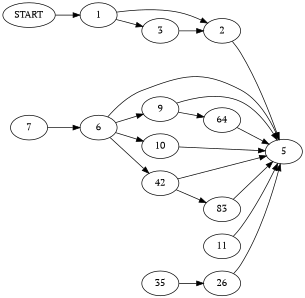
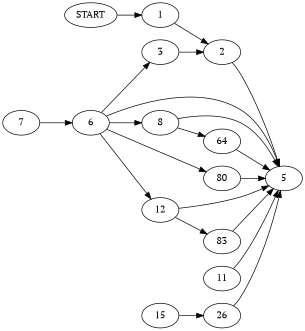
(126, 22) -> (123, 90)
(160, 109) -> (160, 123)
(160, 146) -> (222, 178)
(160, 183) -> (160, 210)
(160, 283) -> (160, 316)
